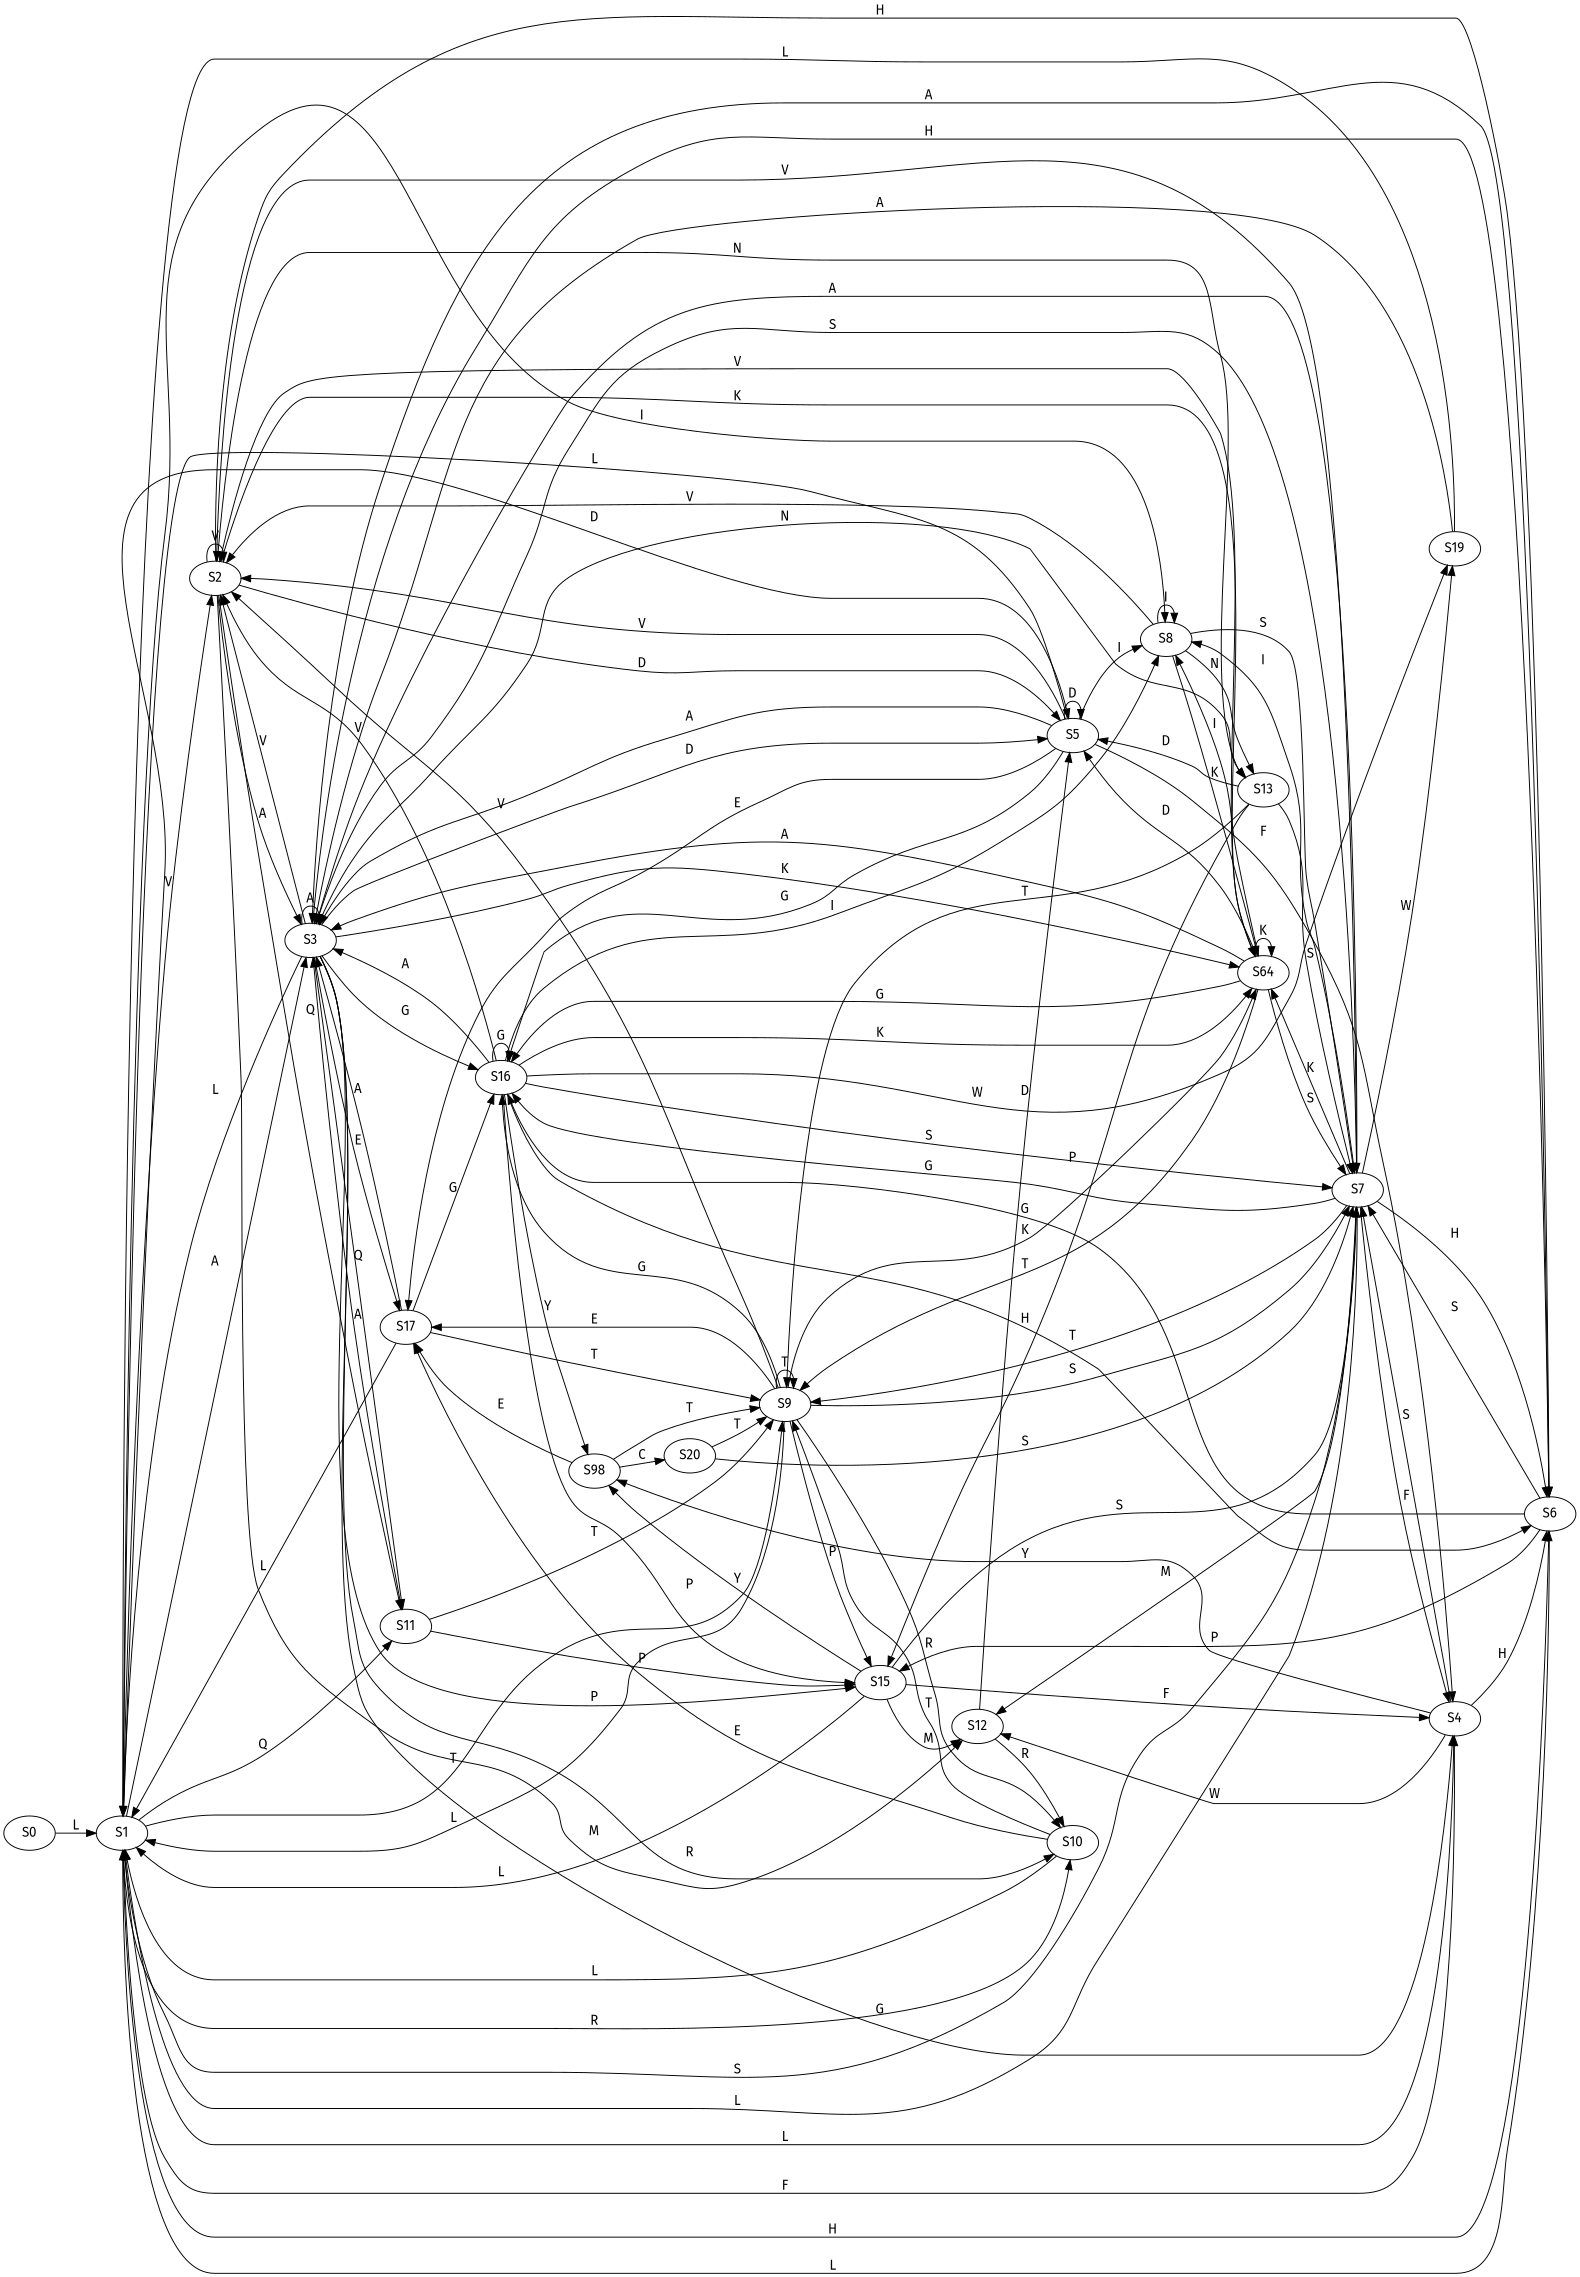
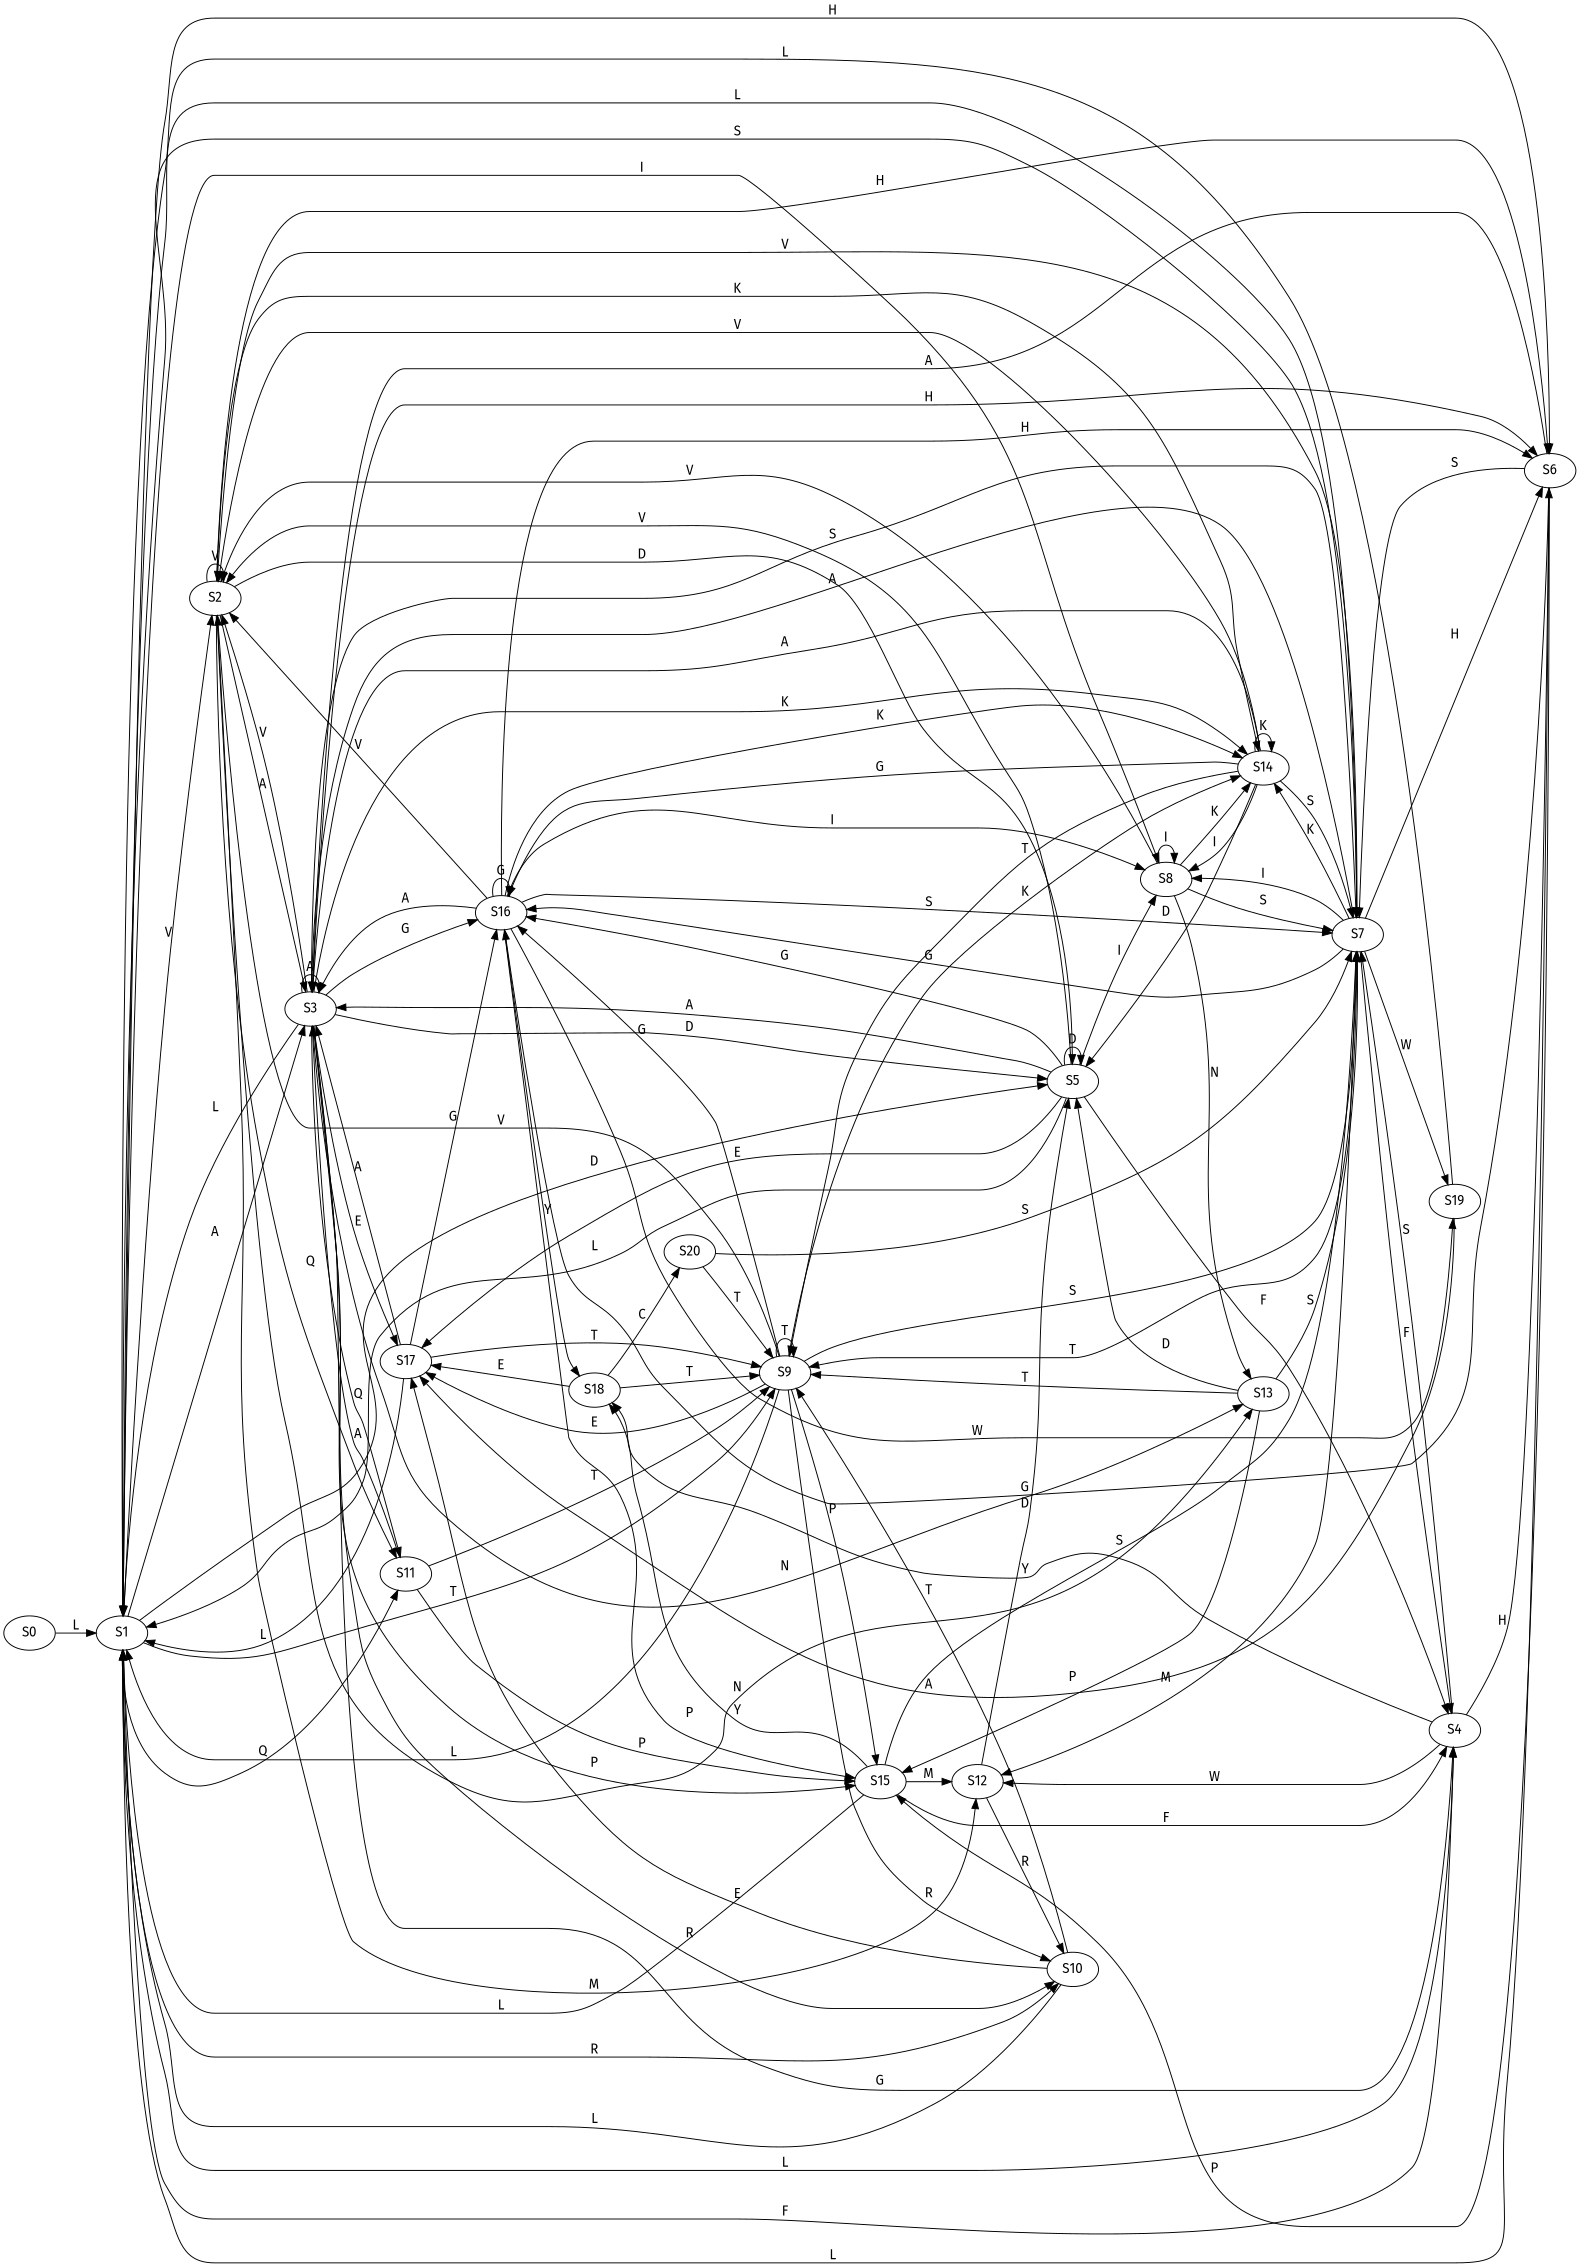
(760, 220) -> (1040, 1695)
(1263, 973) -> (1263, 768)
(595, 1471) -> (595, 1390)
